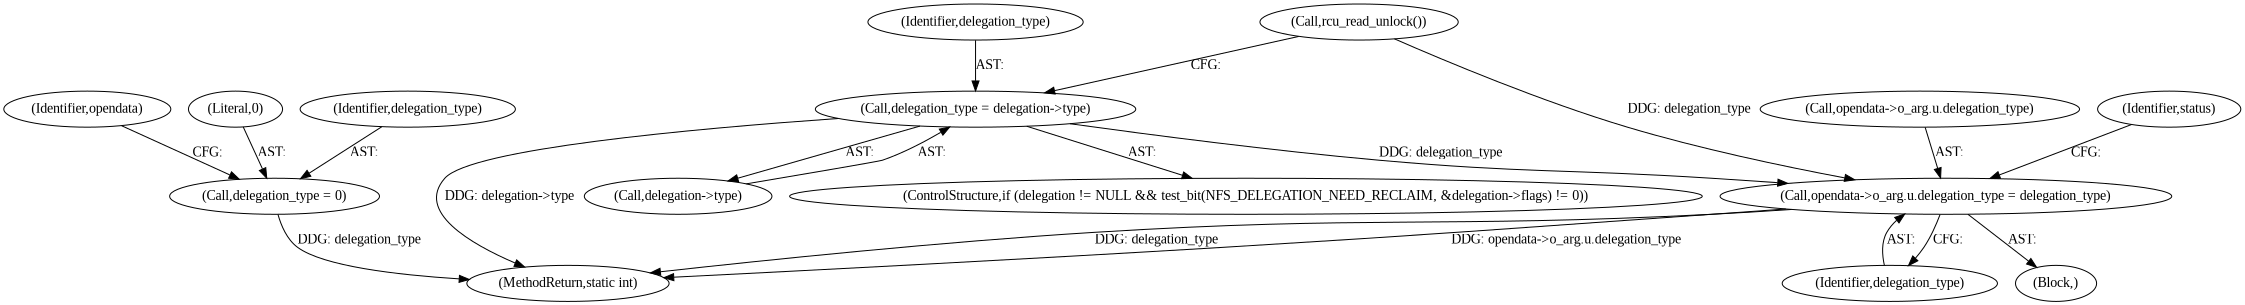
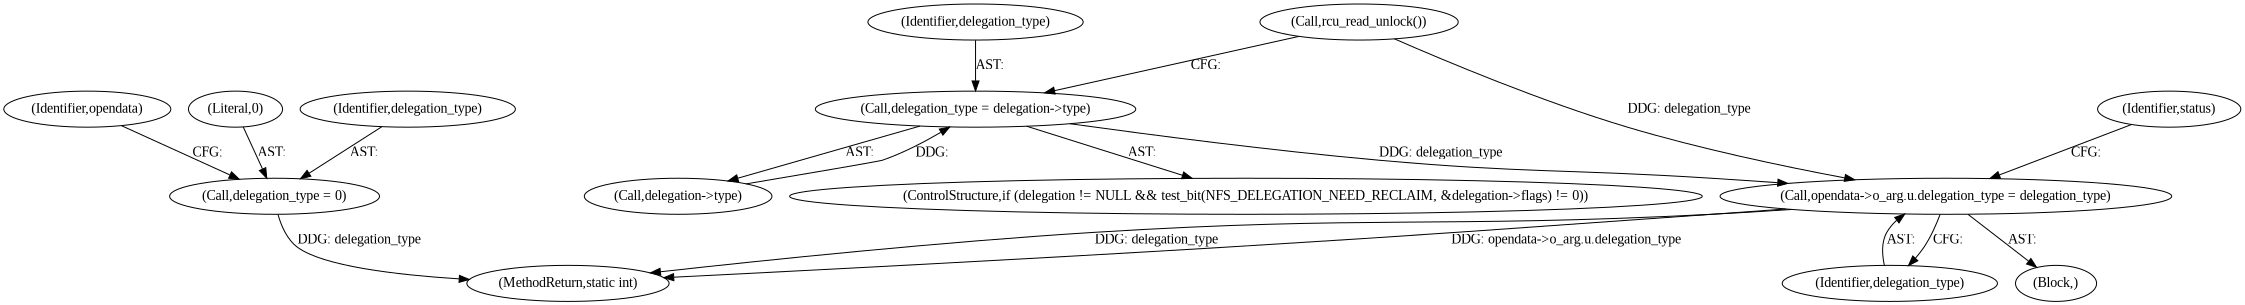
(1920, 109) -> none
(575, 144) -> none
(934, 153) -> (934, 153)
